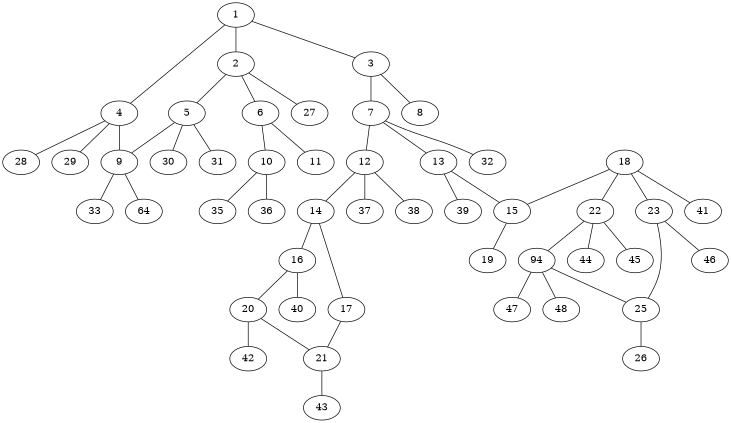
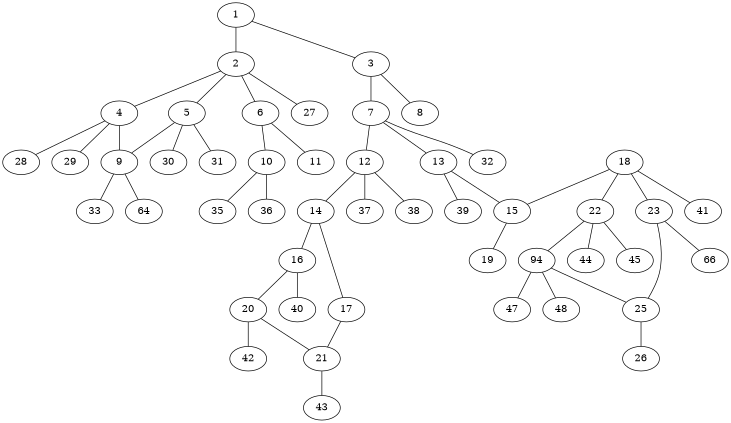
(178, 64) -> (178, 89)
(710, 261) -> (710, 261)
